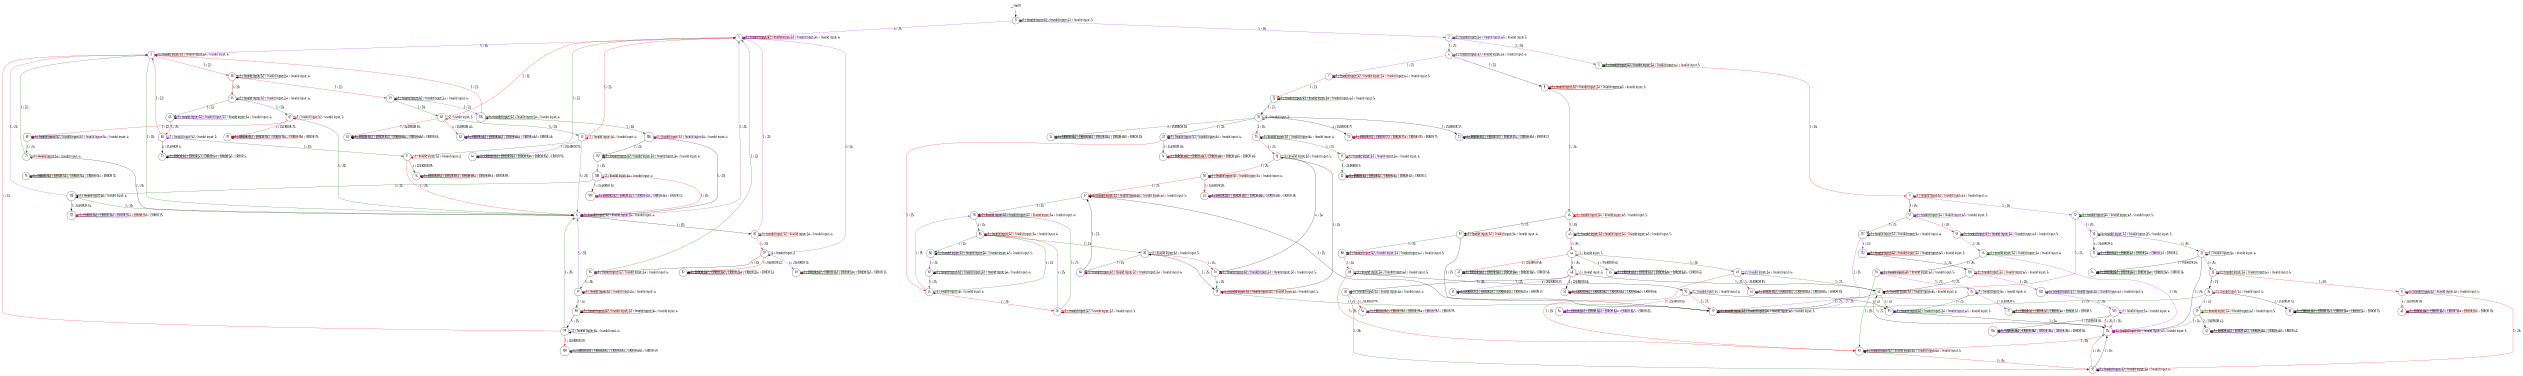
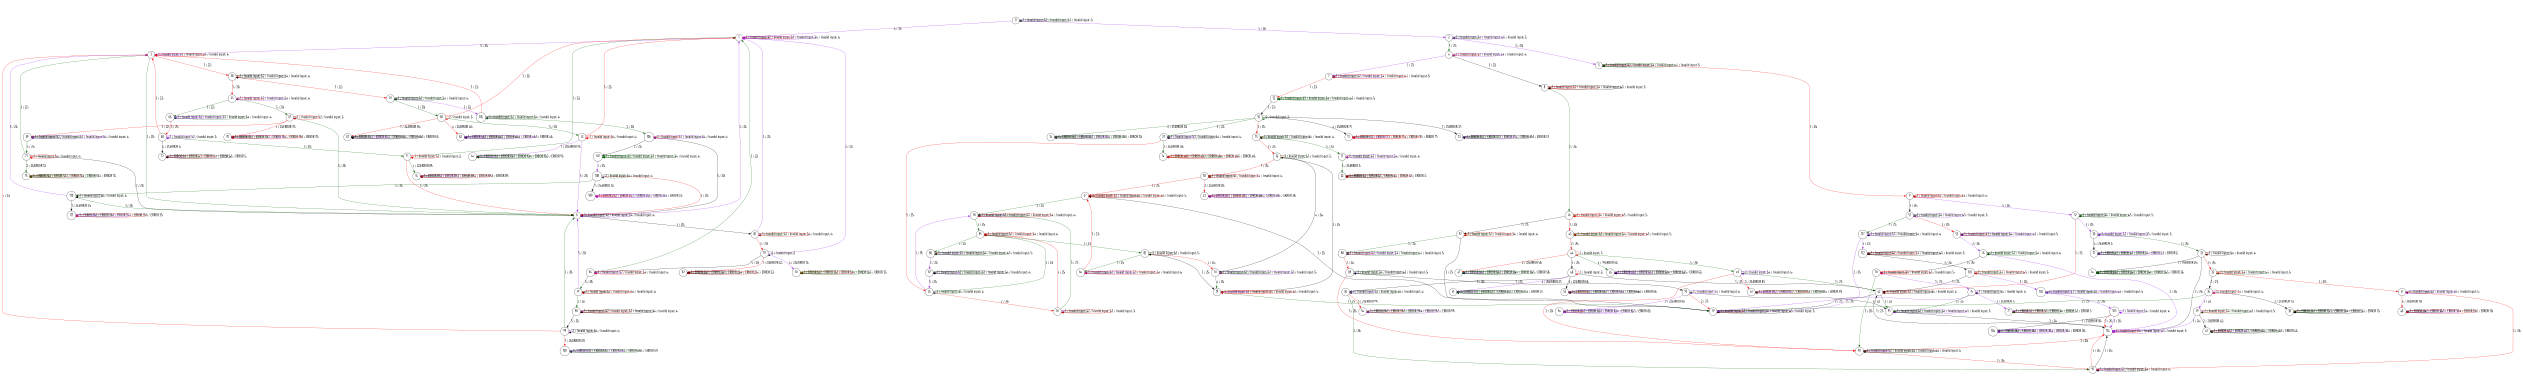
(1016, 6) -> none
none -> (26, 165)
(1092, 236) -> (1092, 236)
